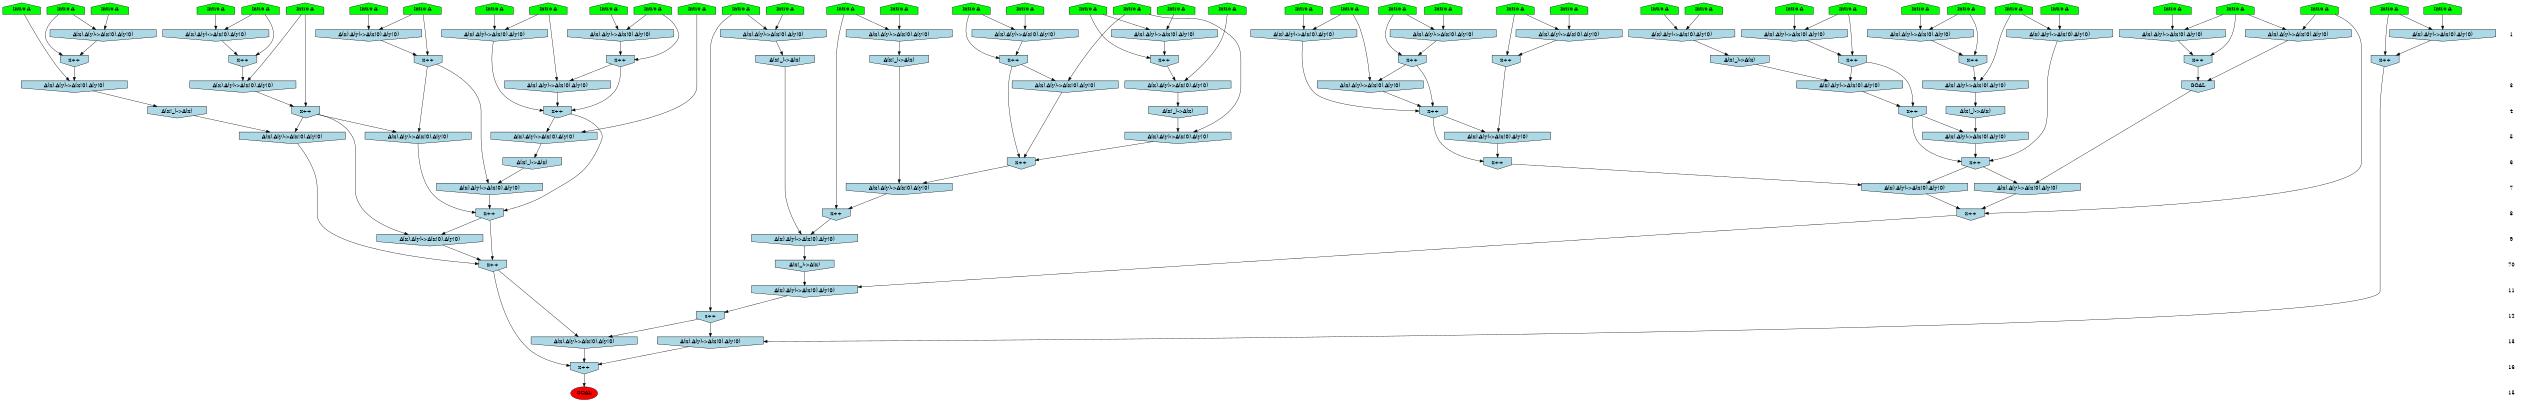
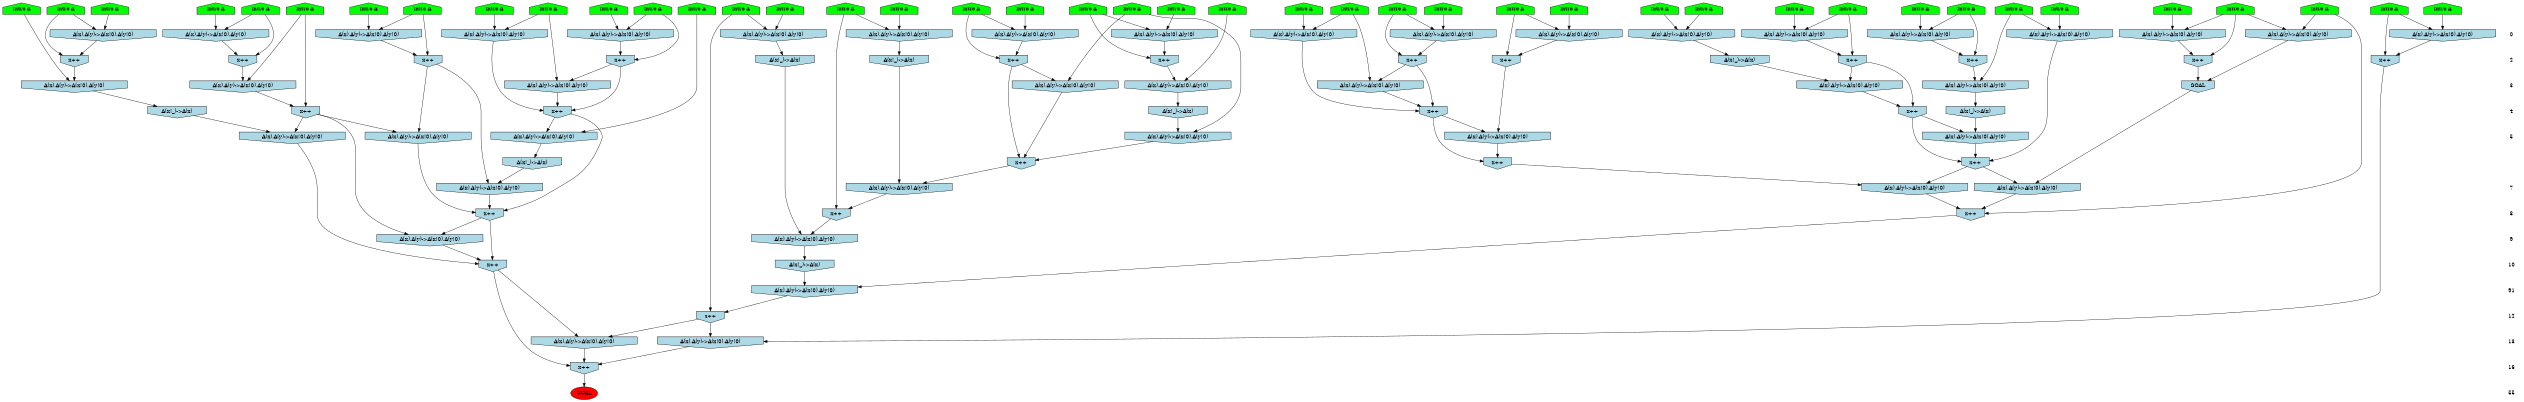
(2512, 35) -> (2512, 35)
none -> (2512, 60)
(2512, 163) -> none
(2512, 265) -> (2512, 265)
(2512, 291) -> (2512, 291)
(2512, 393) -> (2512, 393)
